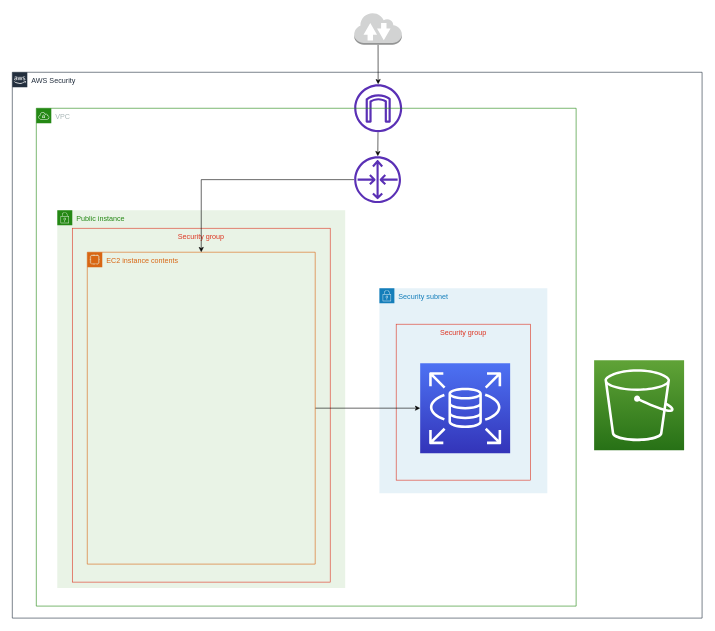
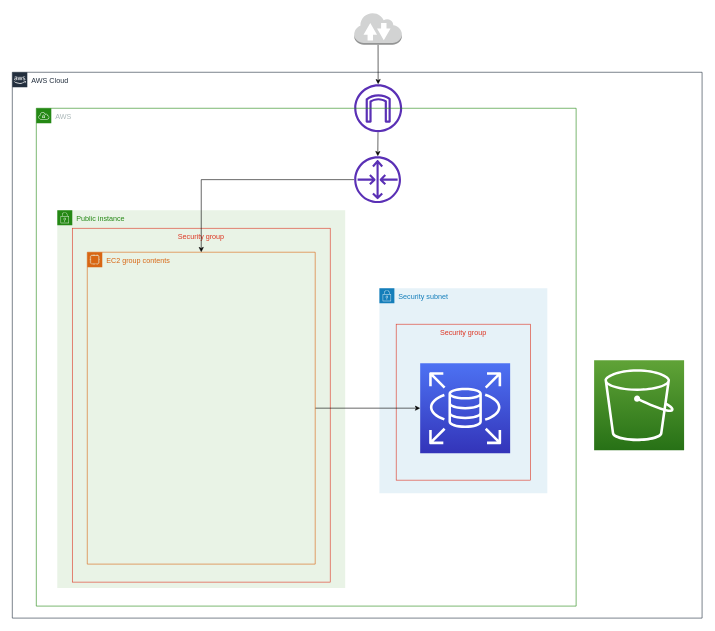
(54, 81) -> (48, 81)
(62, 117) -> (62, 117)
(146, 261) -> (141, 261)
